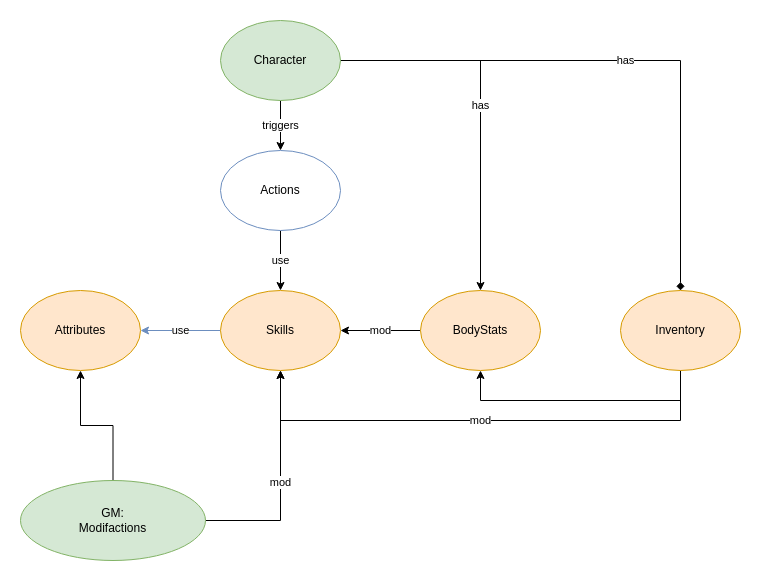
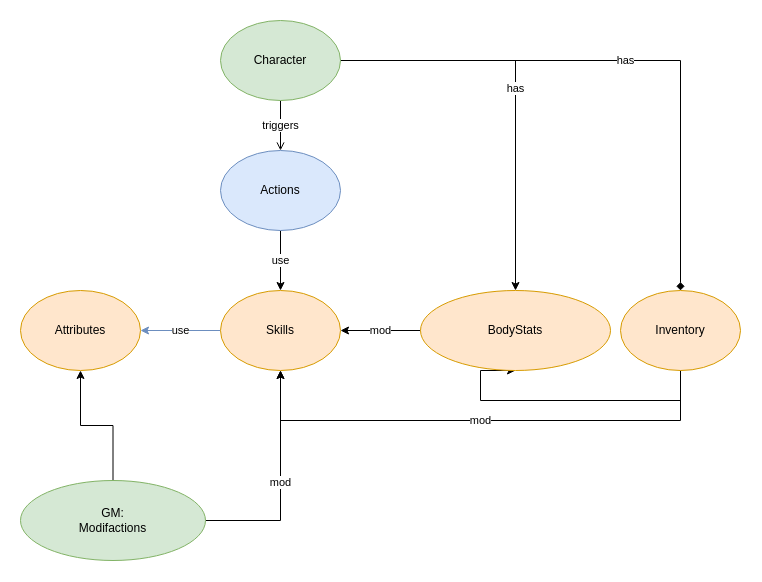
(281, 142) -> (281, 144)
(281, 191) -> (281, 191)
(481, 331) -> (516, 331)
